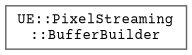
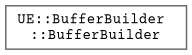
(96, 27) -> (96, 27)
